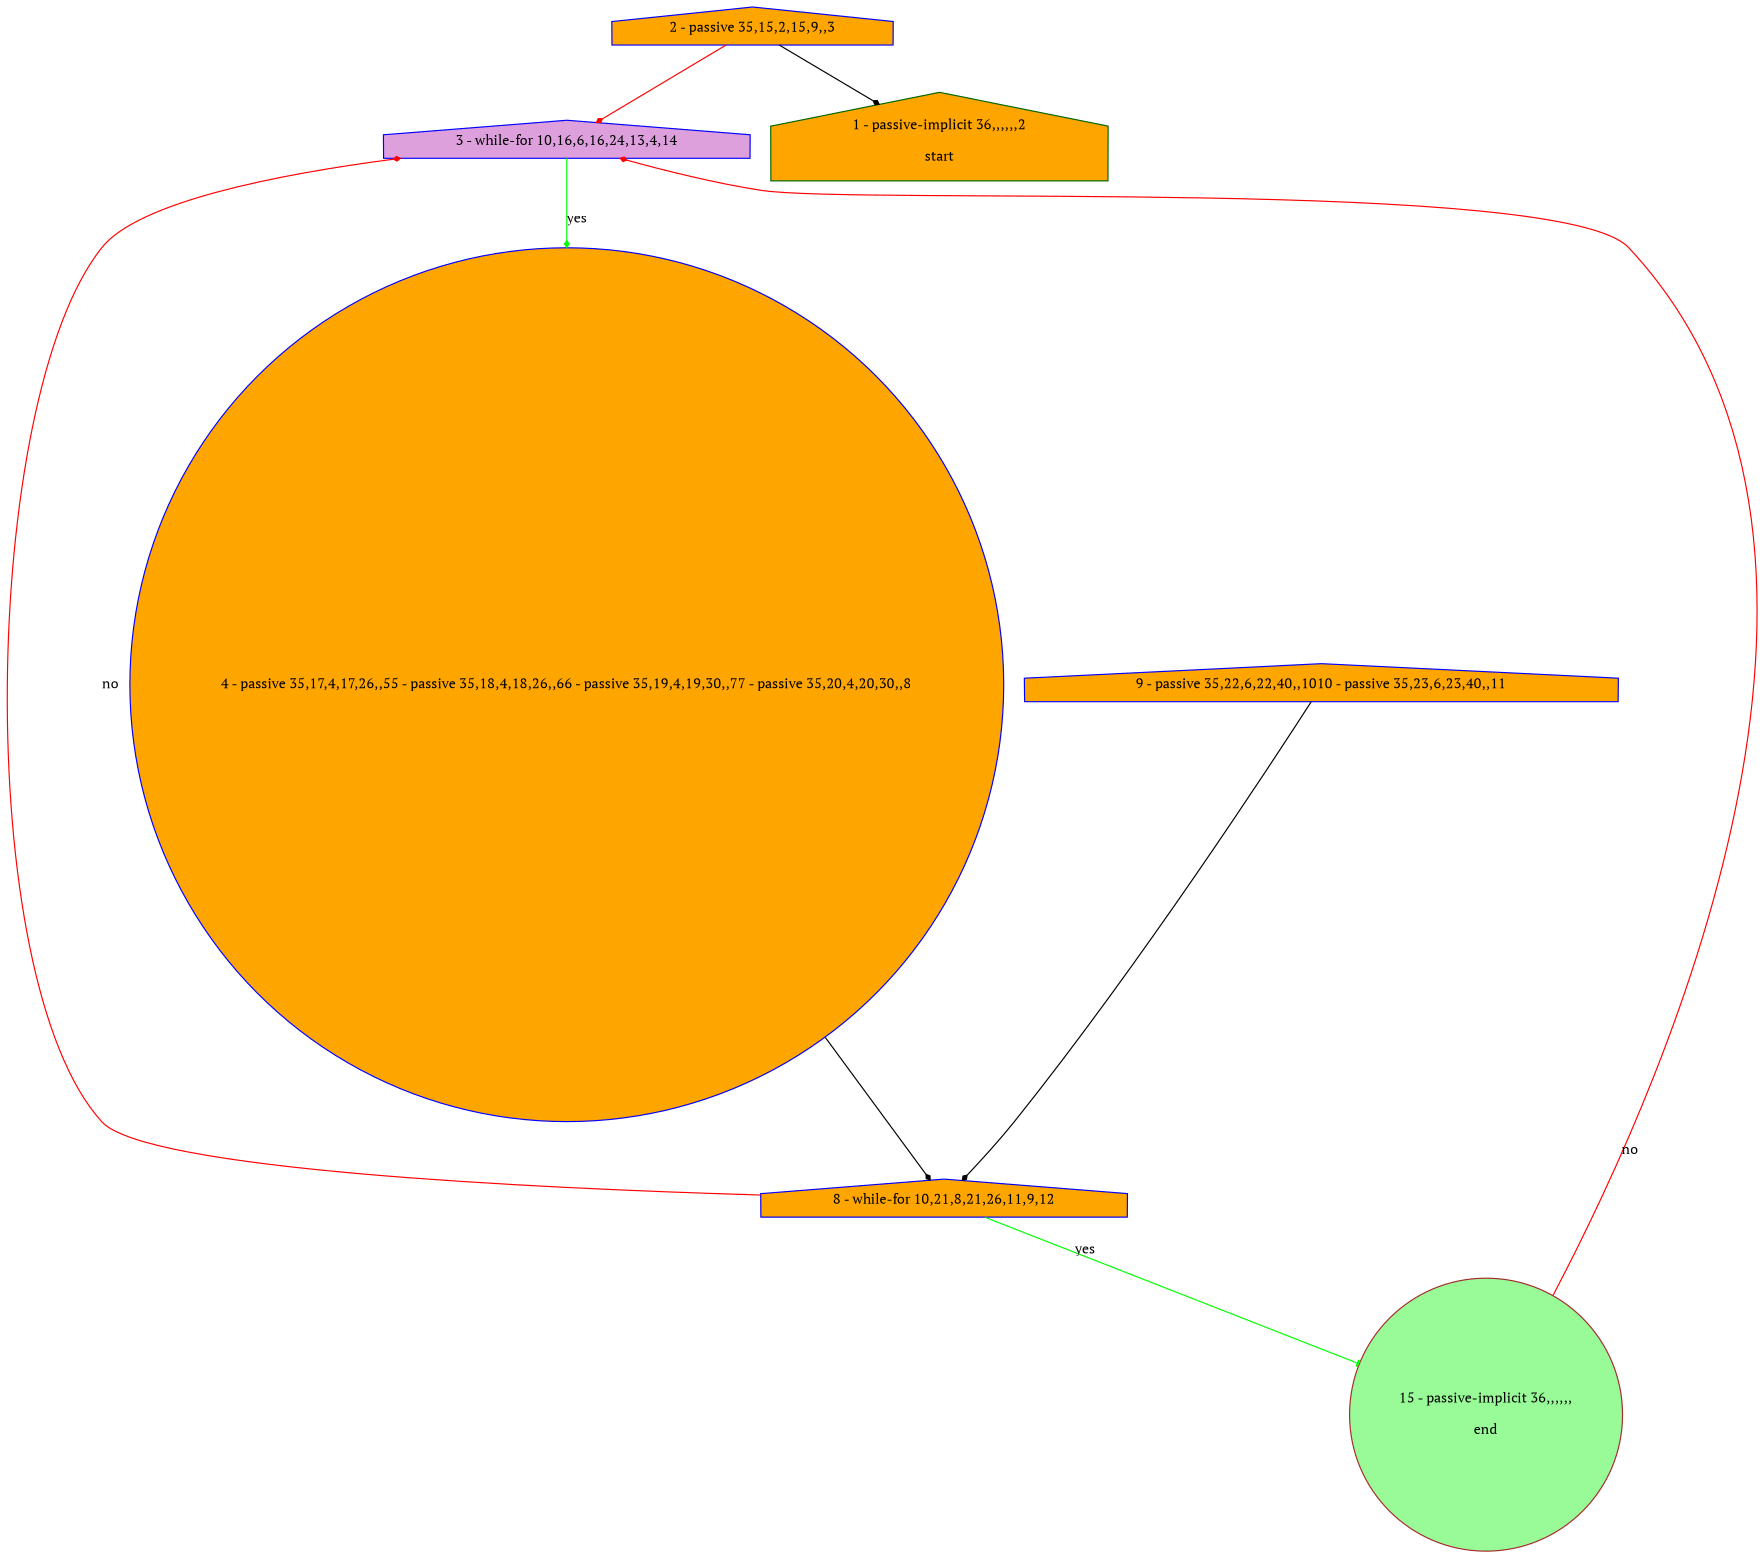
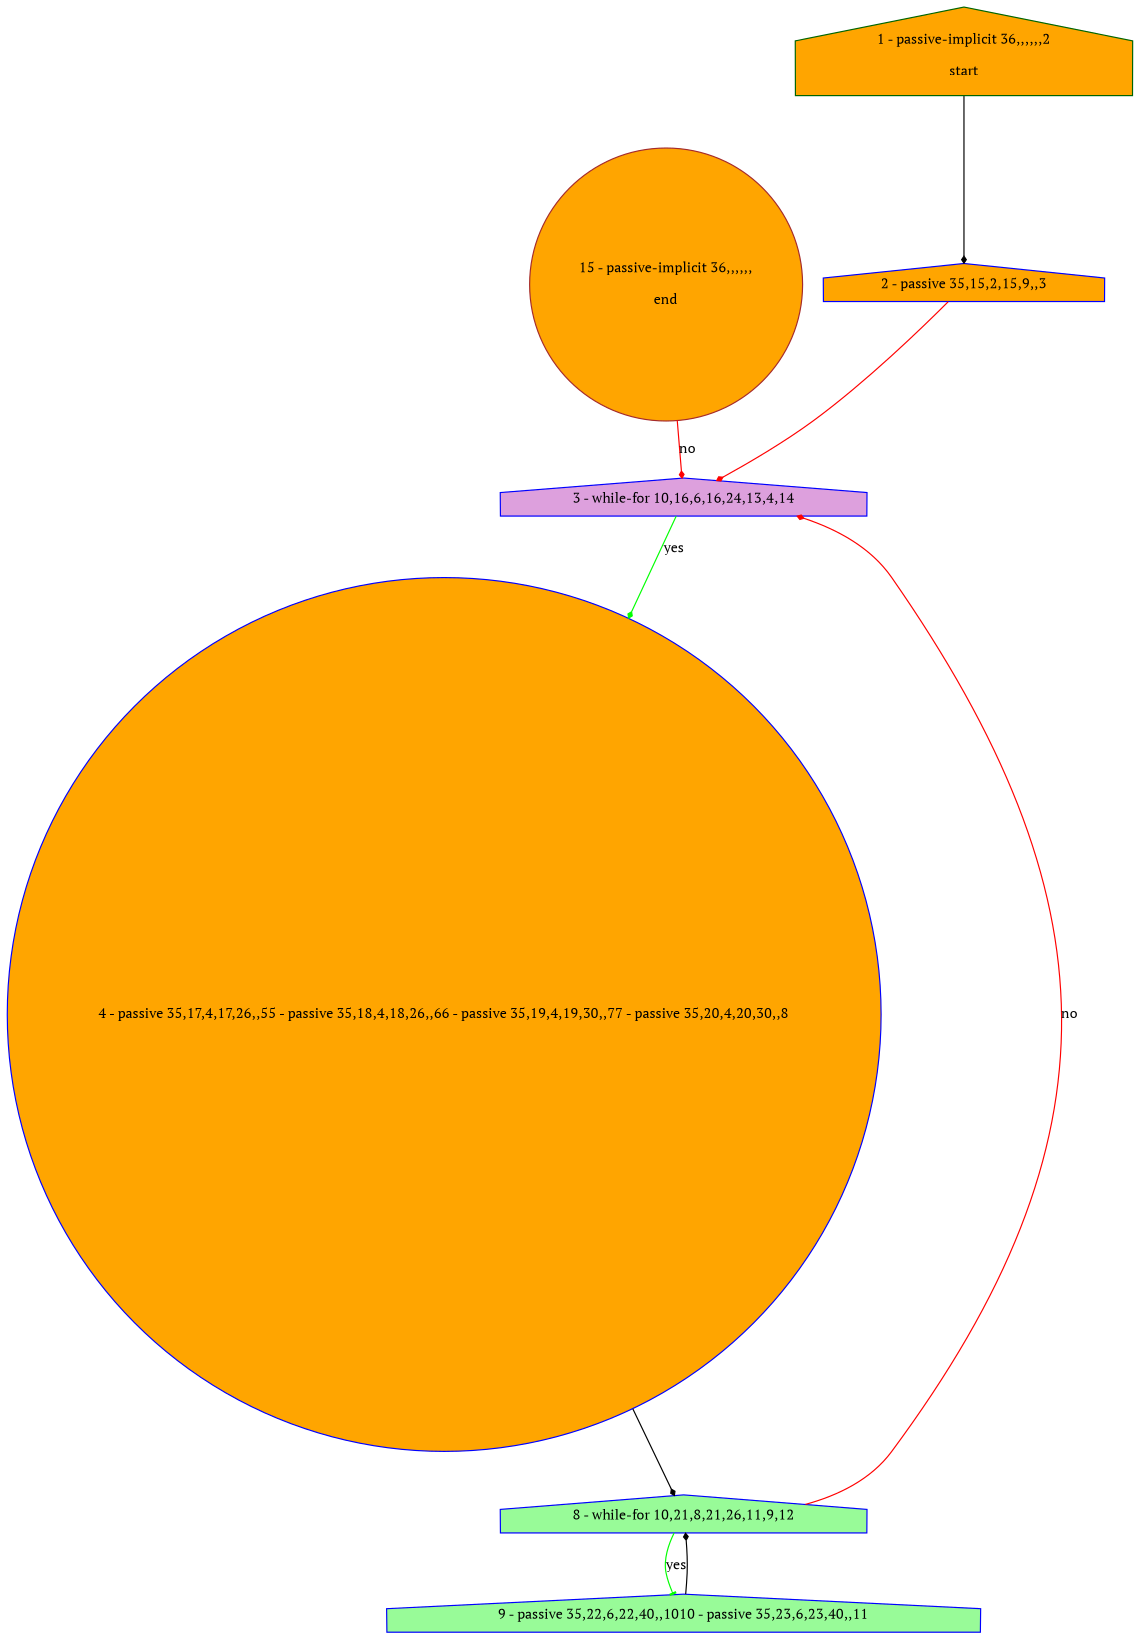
(826, 73) -> (964, 176)
(1321, 685) -> (684, 1615)
(944, 1200) -> (684, 1516)
(1170, 1290) -> (665, 1562)
(1486, 1415) -> (666, 285)
